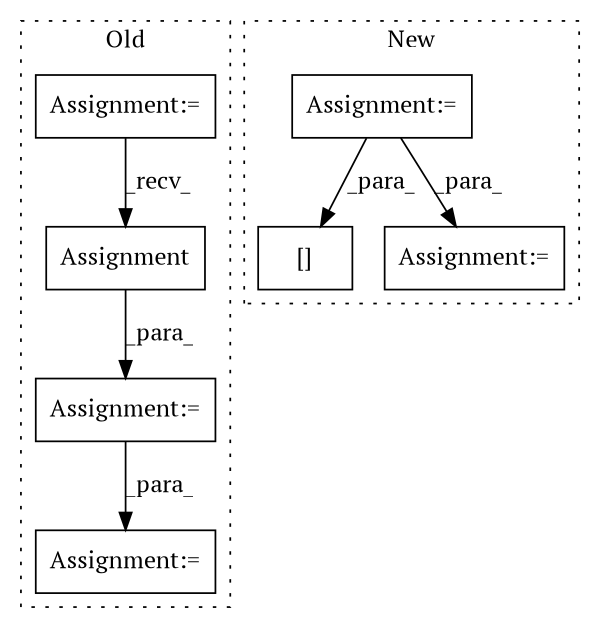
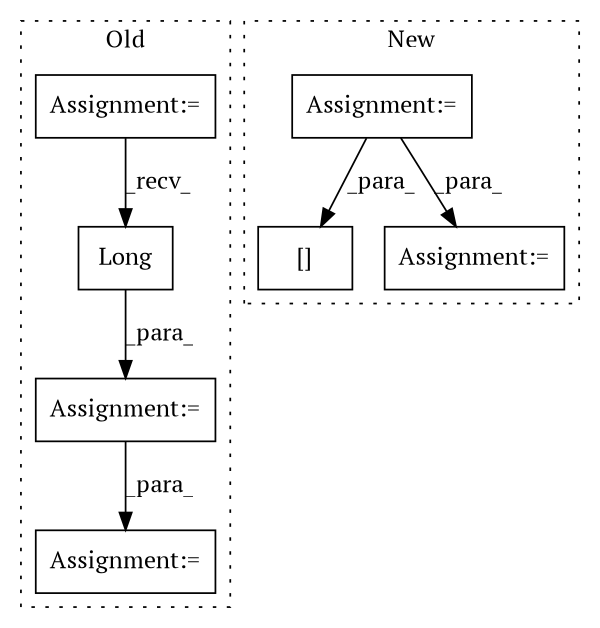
(126, 258) -> (126, 258)
